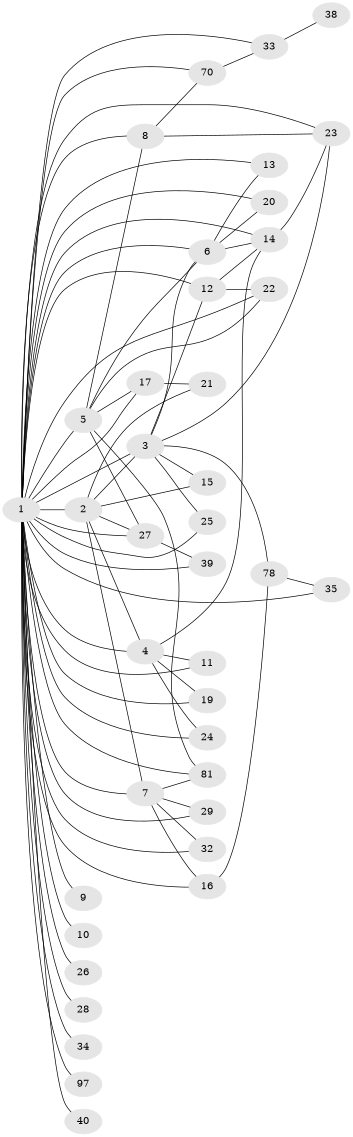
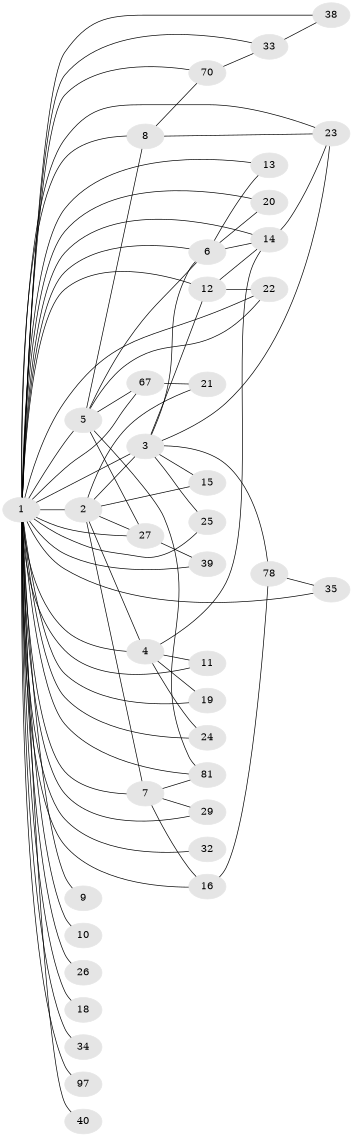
none -> (54, 91)
(145, 383) -> (145, 383)
(178, 823) -> none
(83, 1010) -> (83, 1010)
